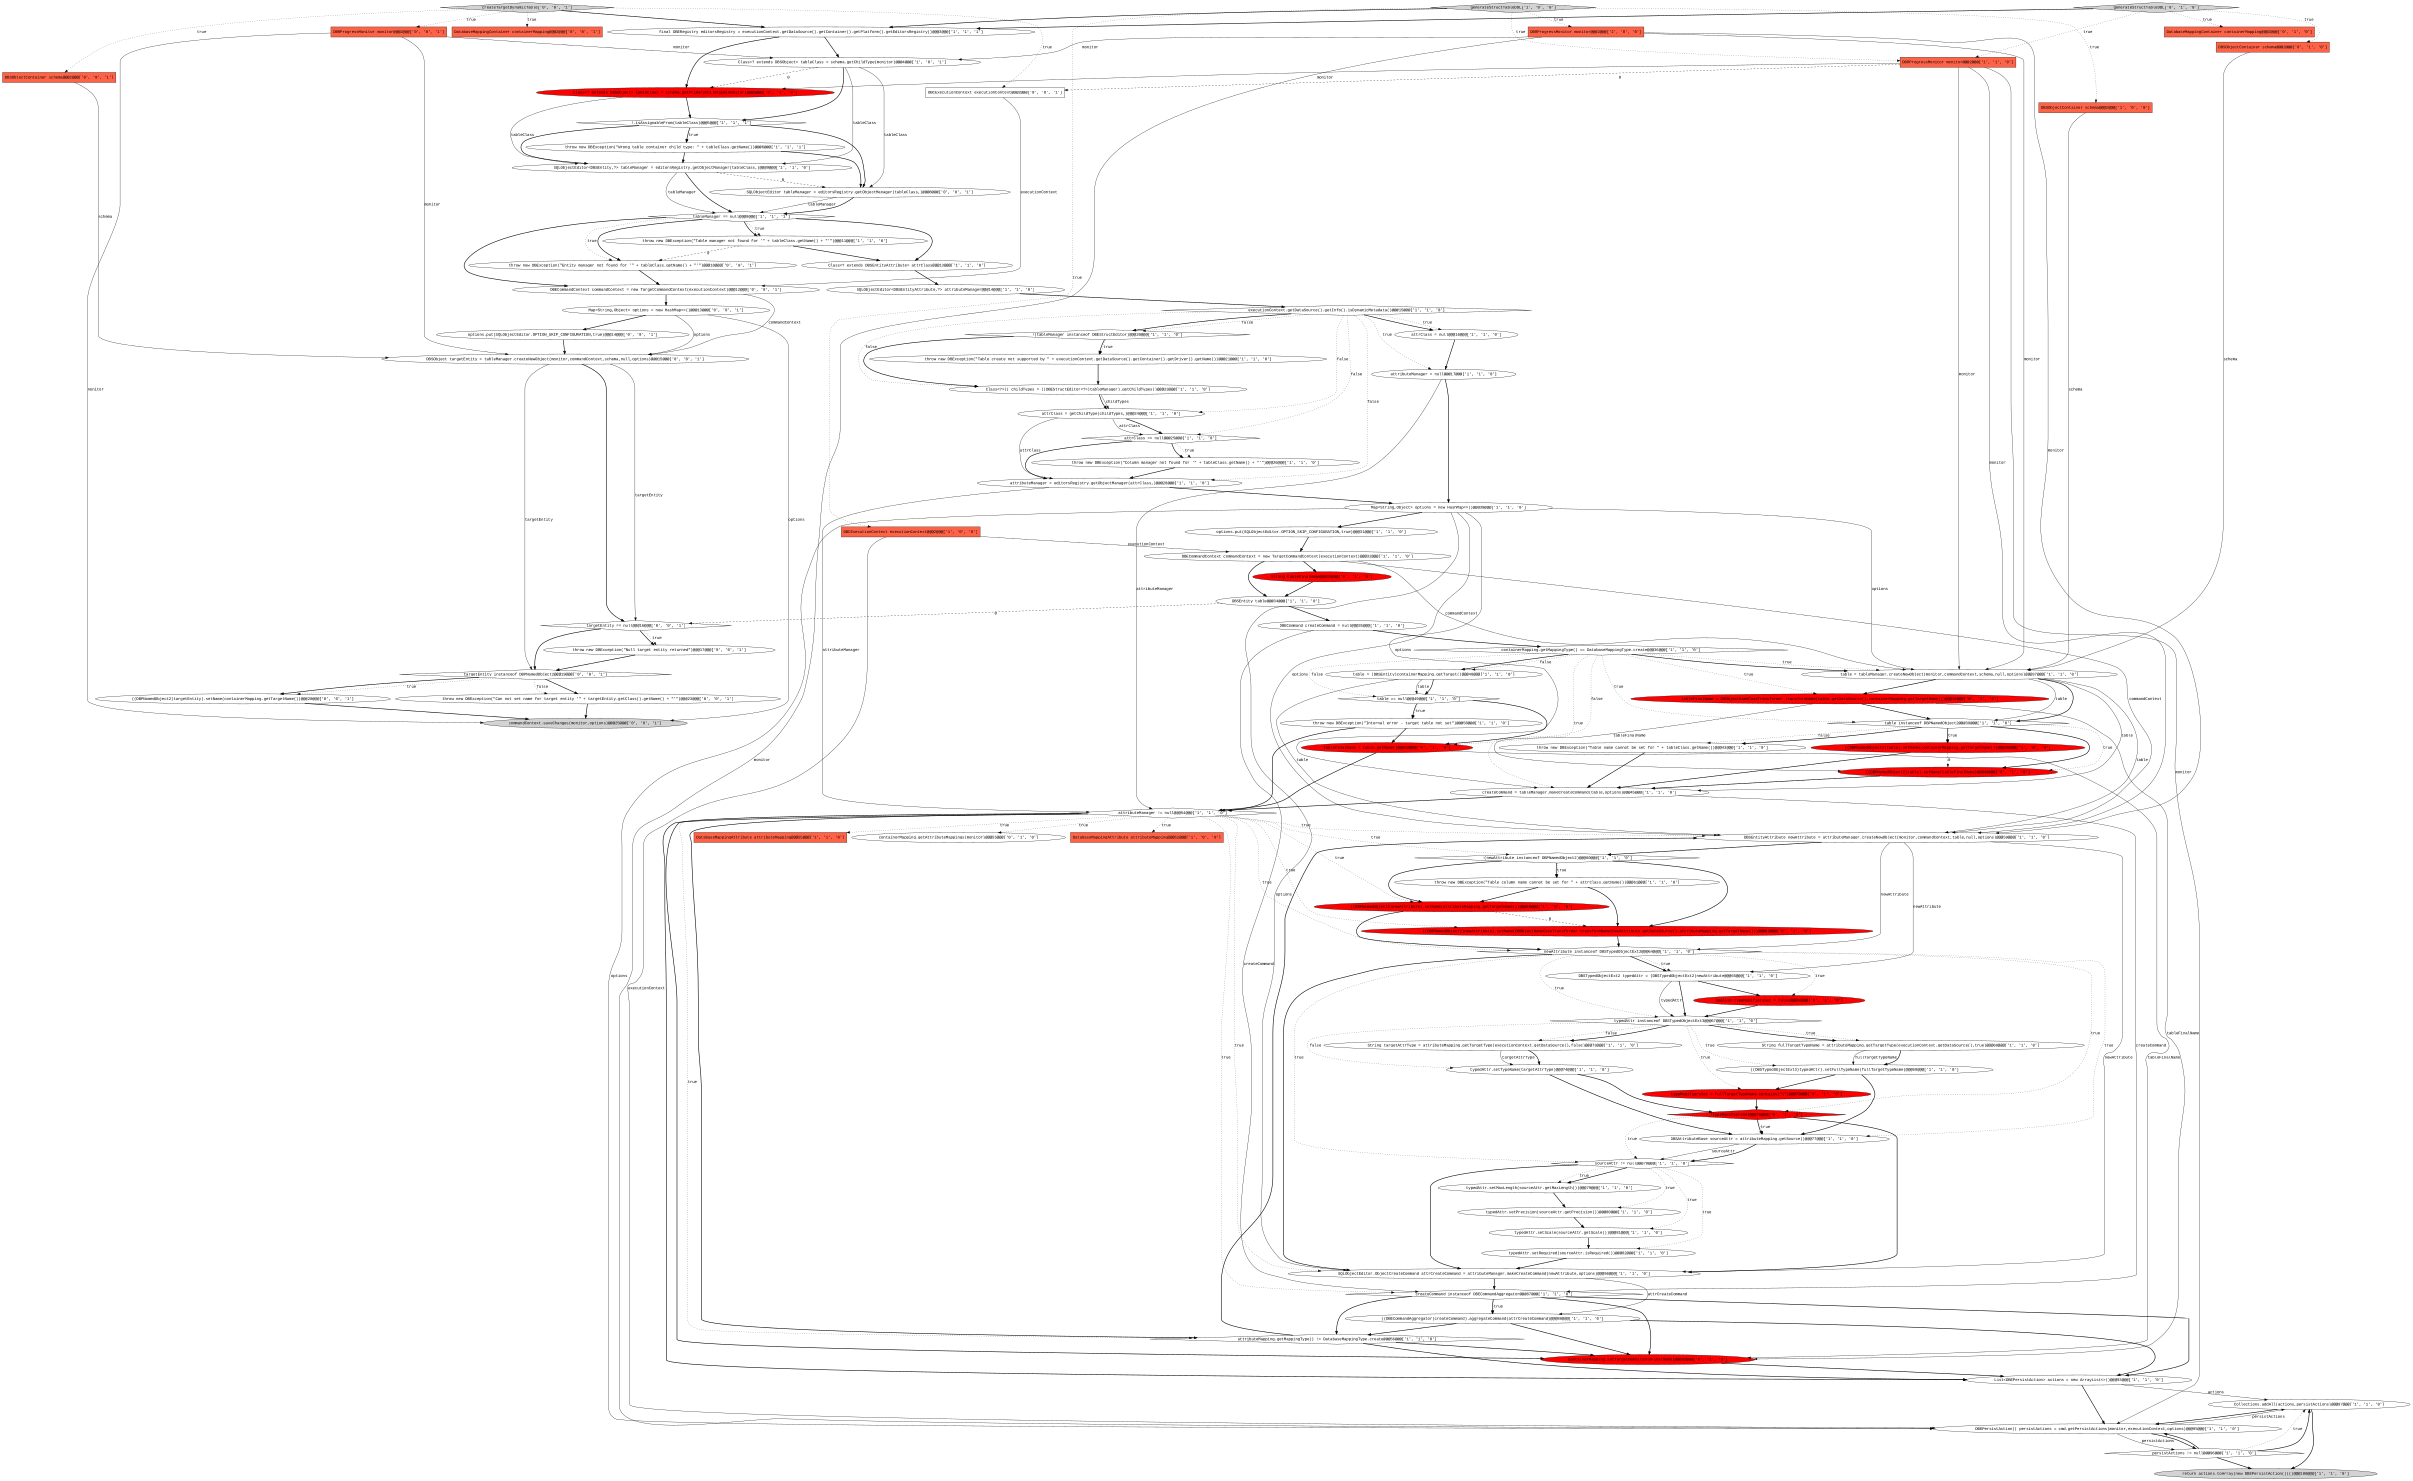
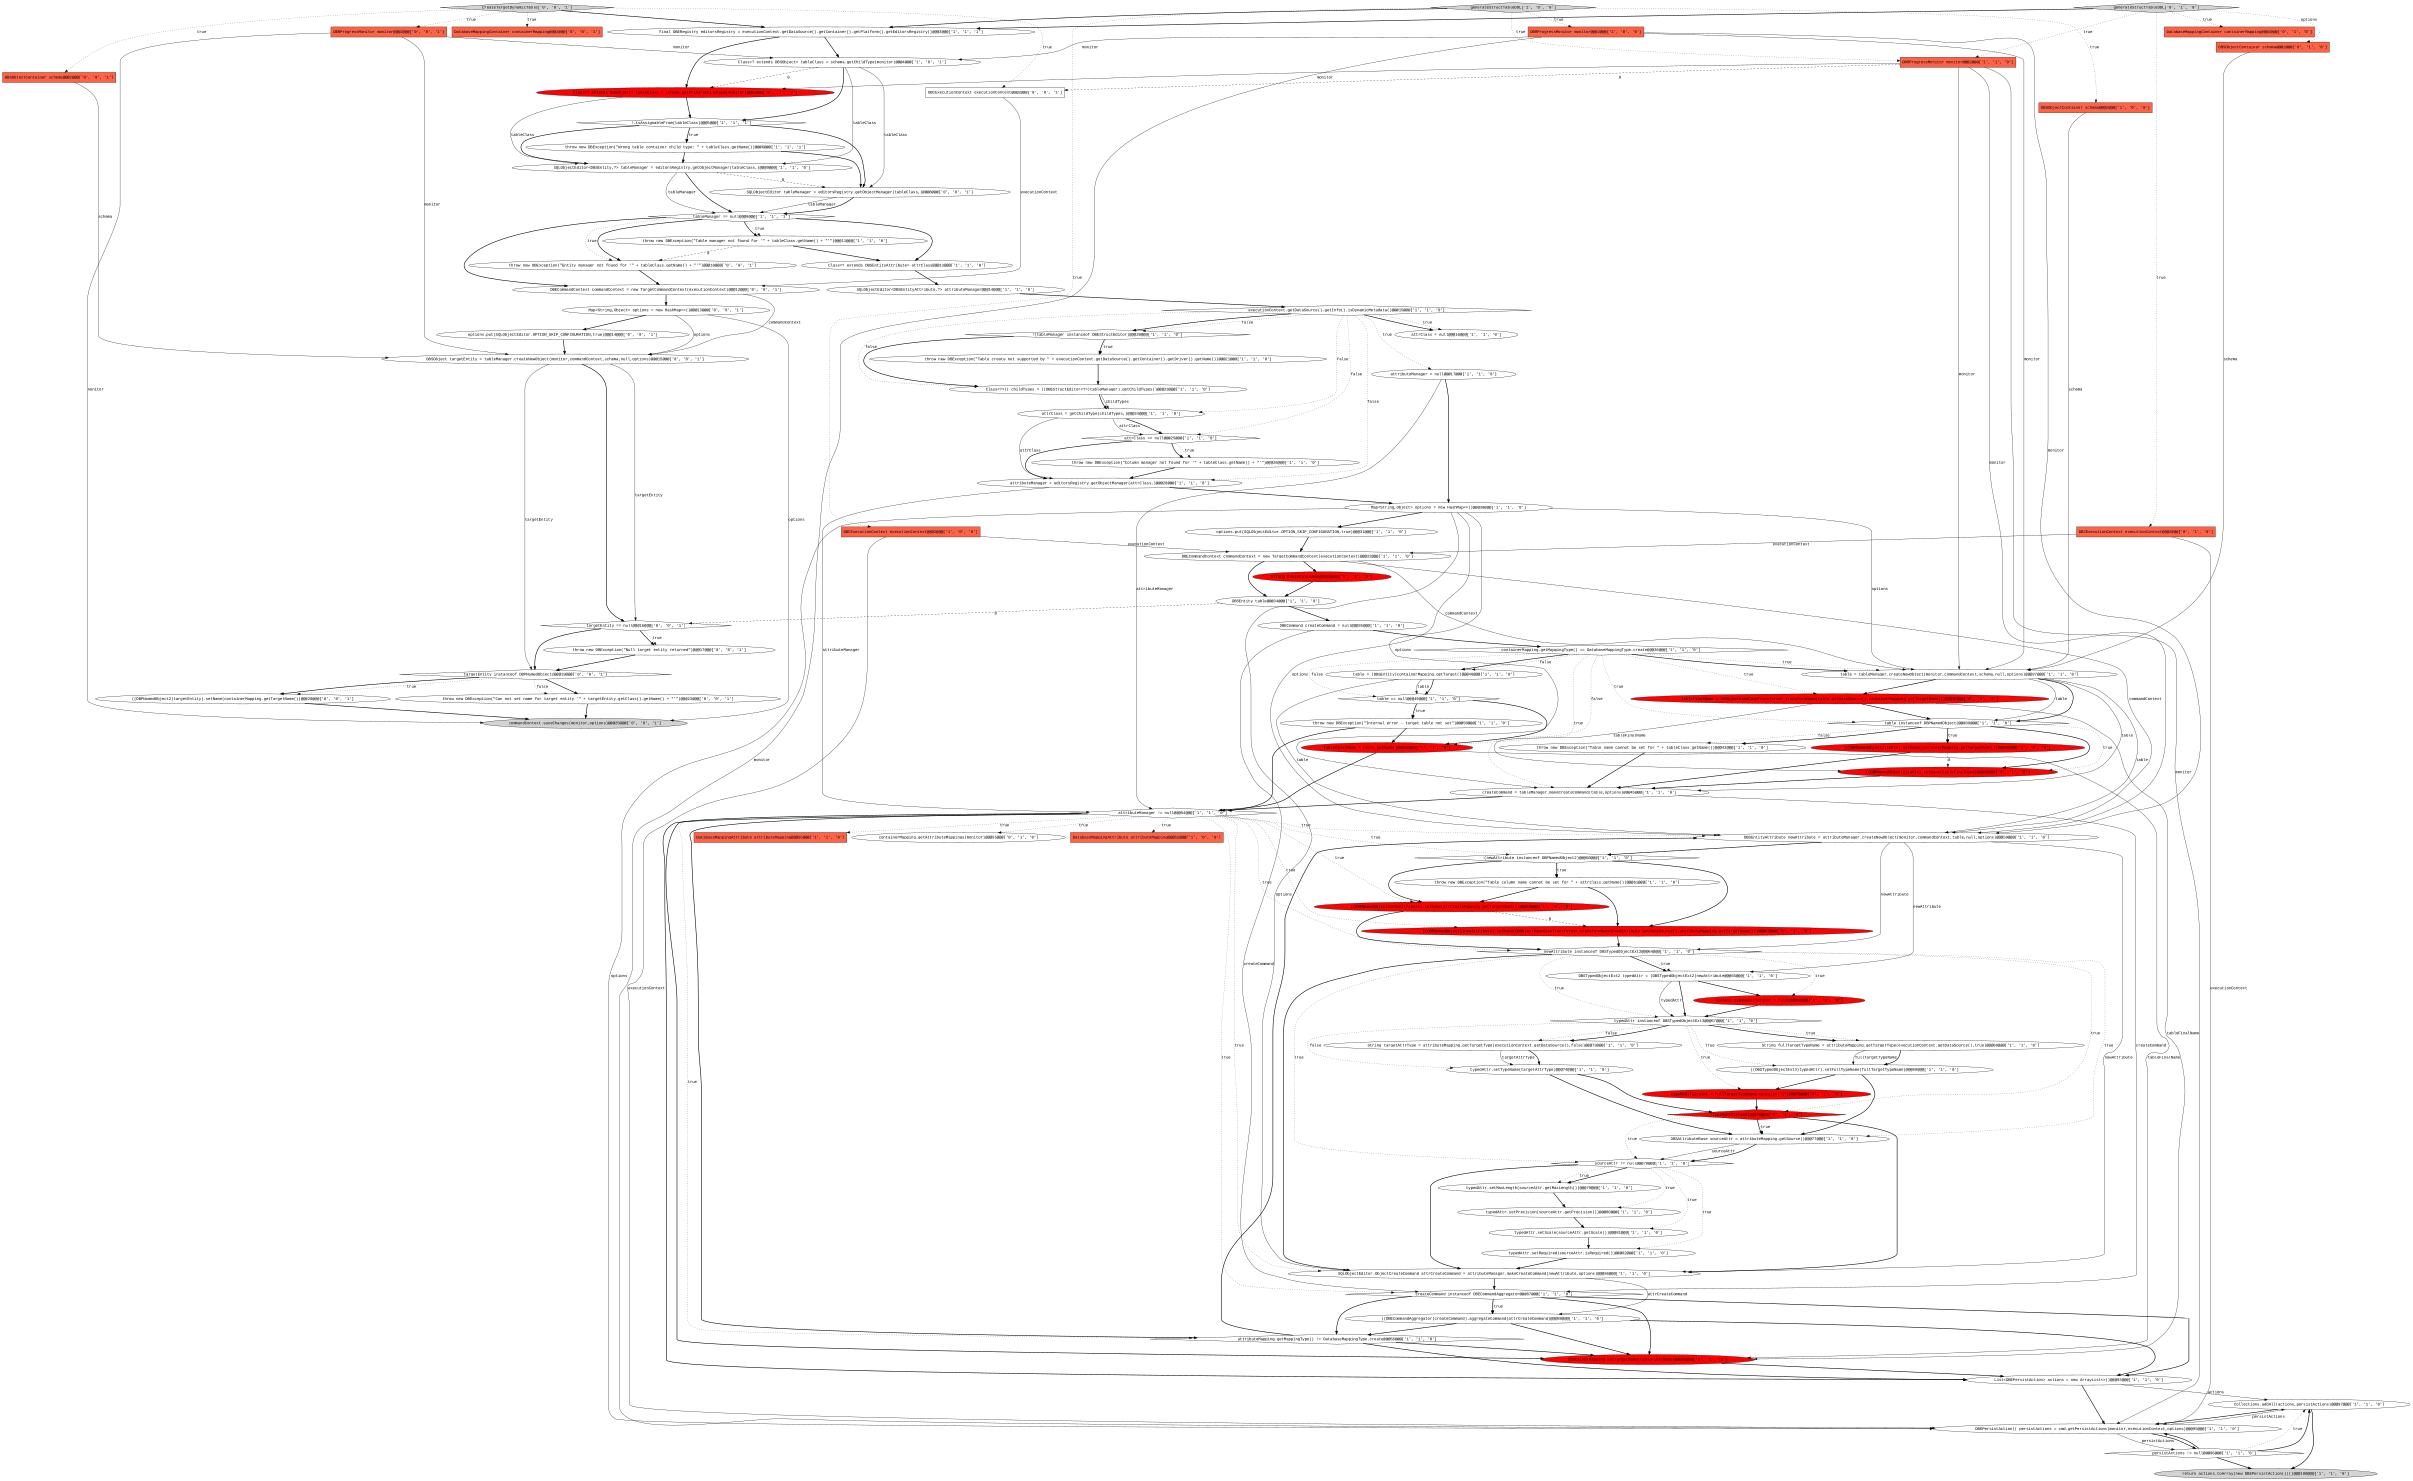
(2309, 20) -> (2309, 20)
(1451, 353) -> none
none -> (2146, 532)
